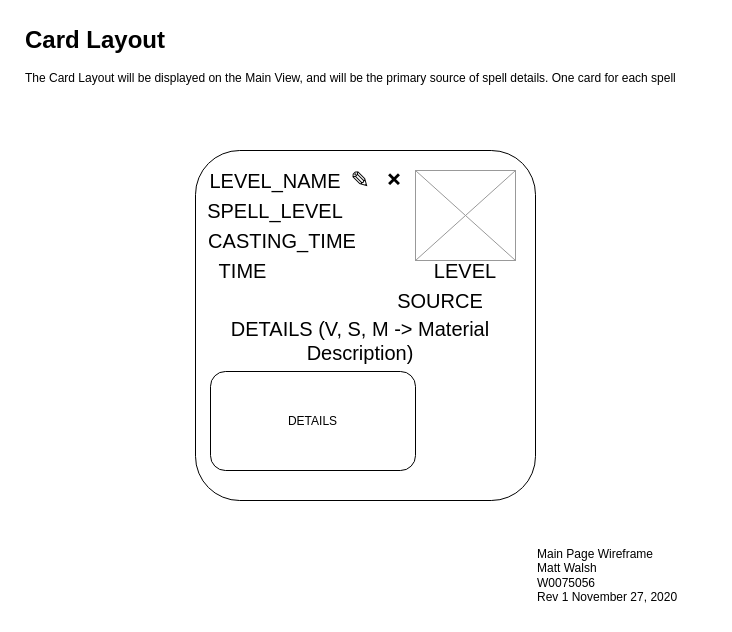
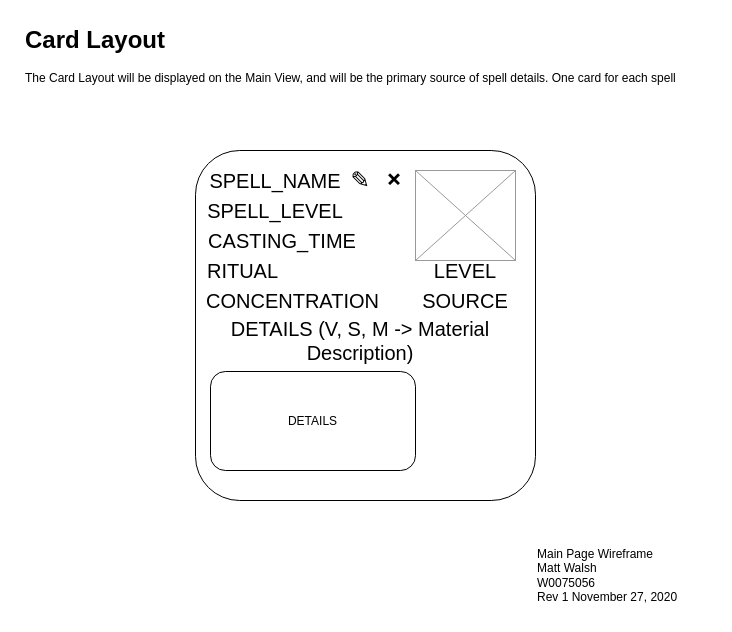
(276, 181) -> (276, 181)
(243, 271) -> (243, 271)
none -> (293, 301)
(441, 301) -> (466, 301)
